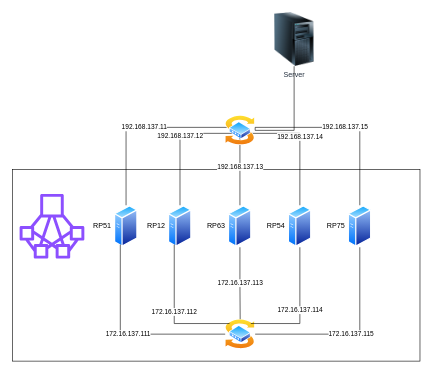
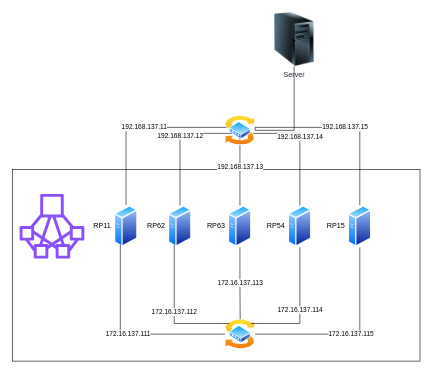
(102, 227) -> (102, 227)
(156, 227) -> (156, 227)
(336, 227) -> (336, 227)
